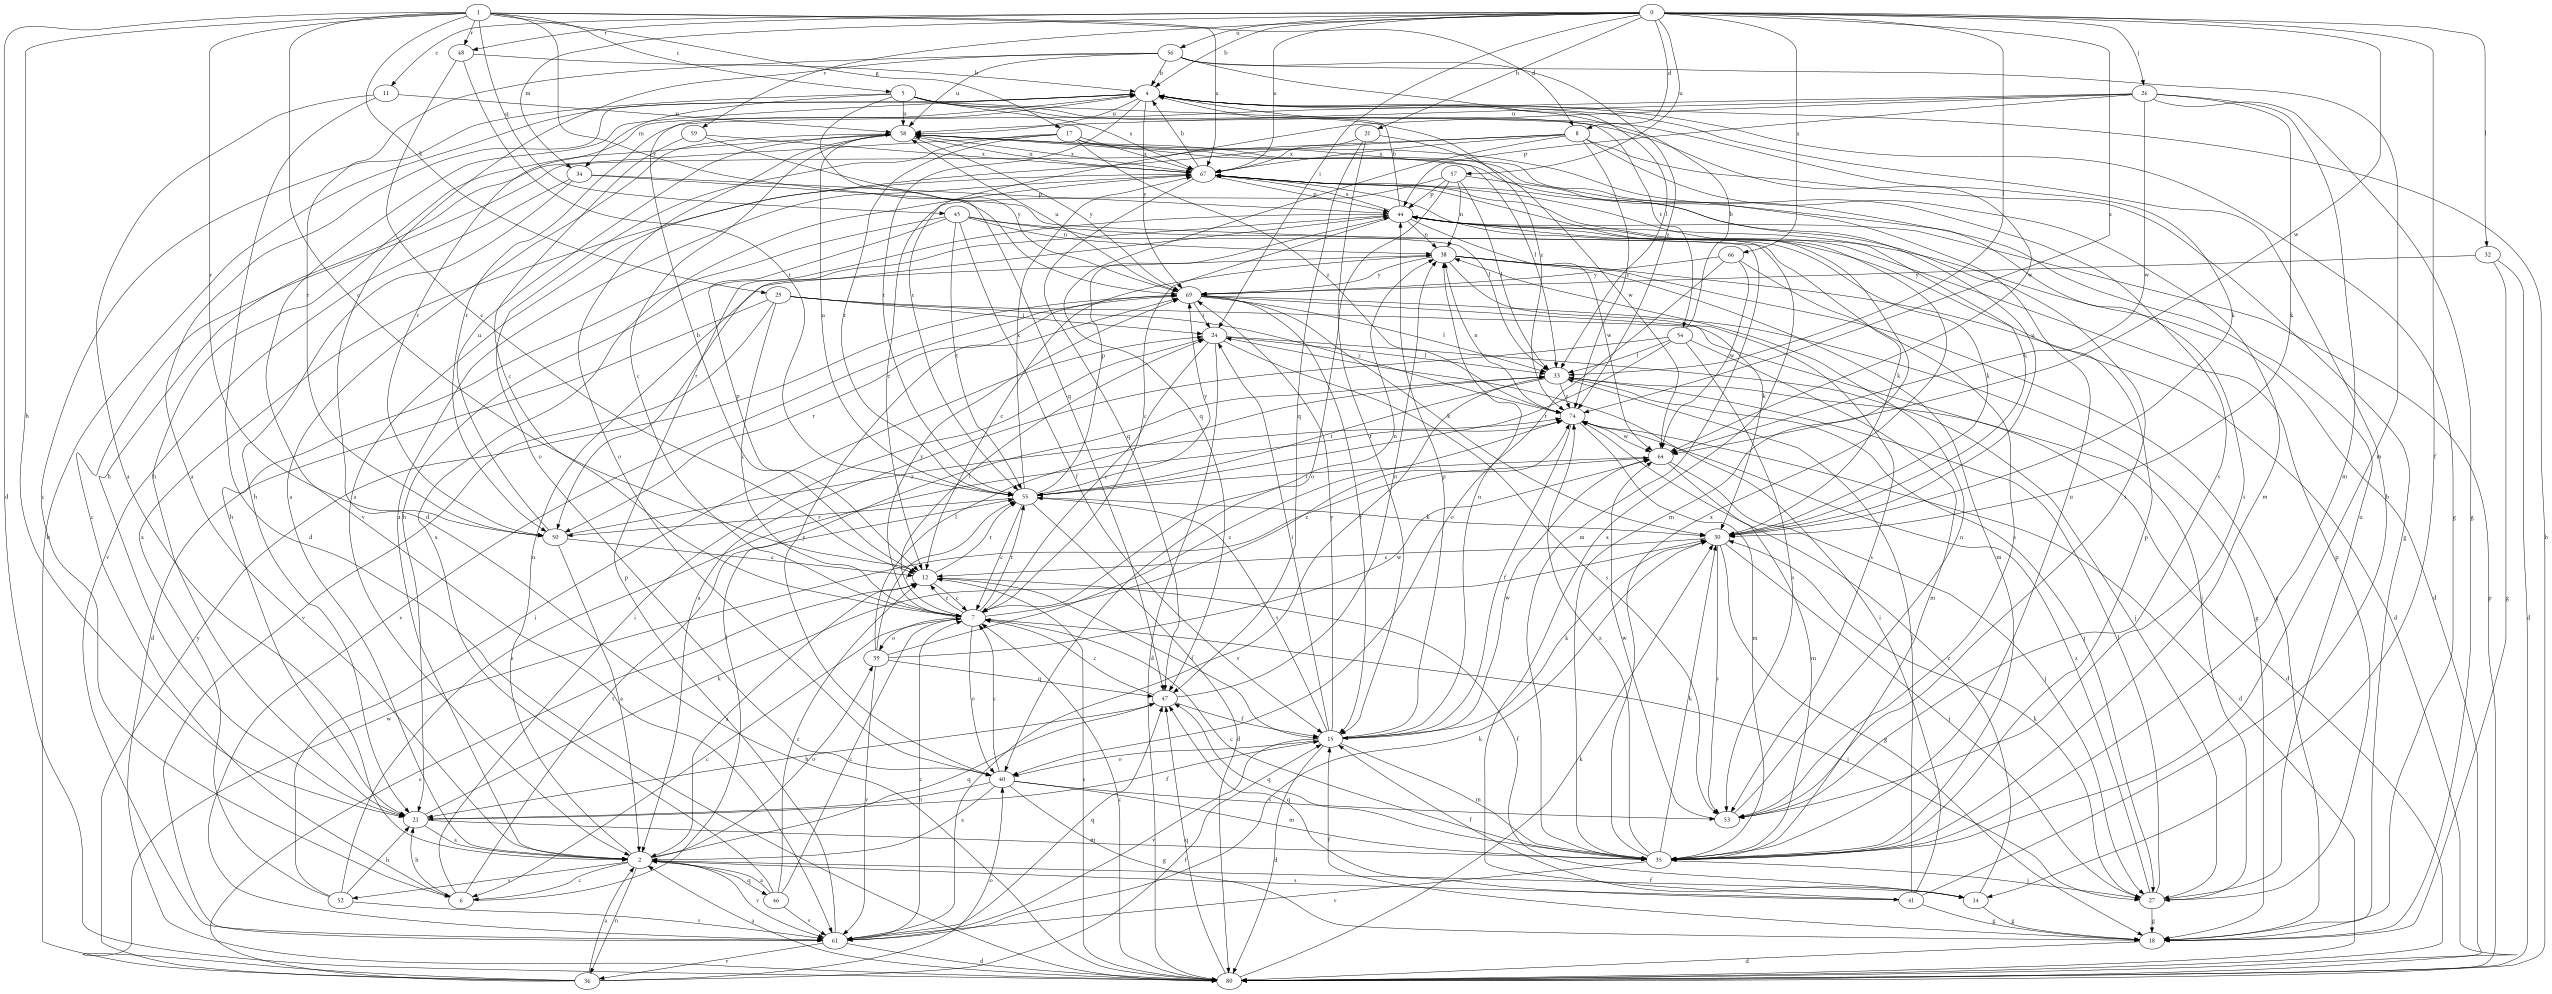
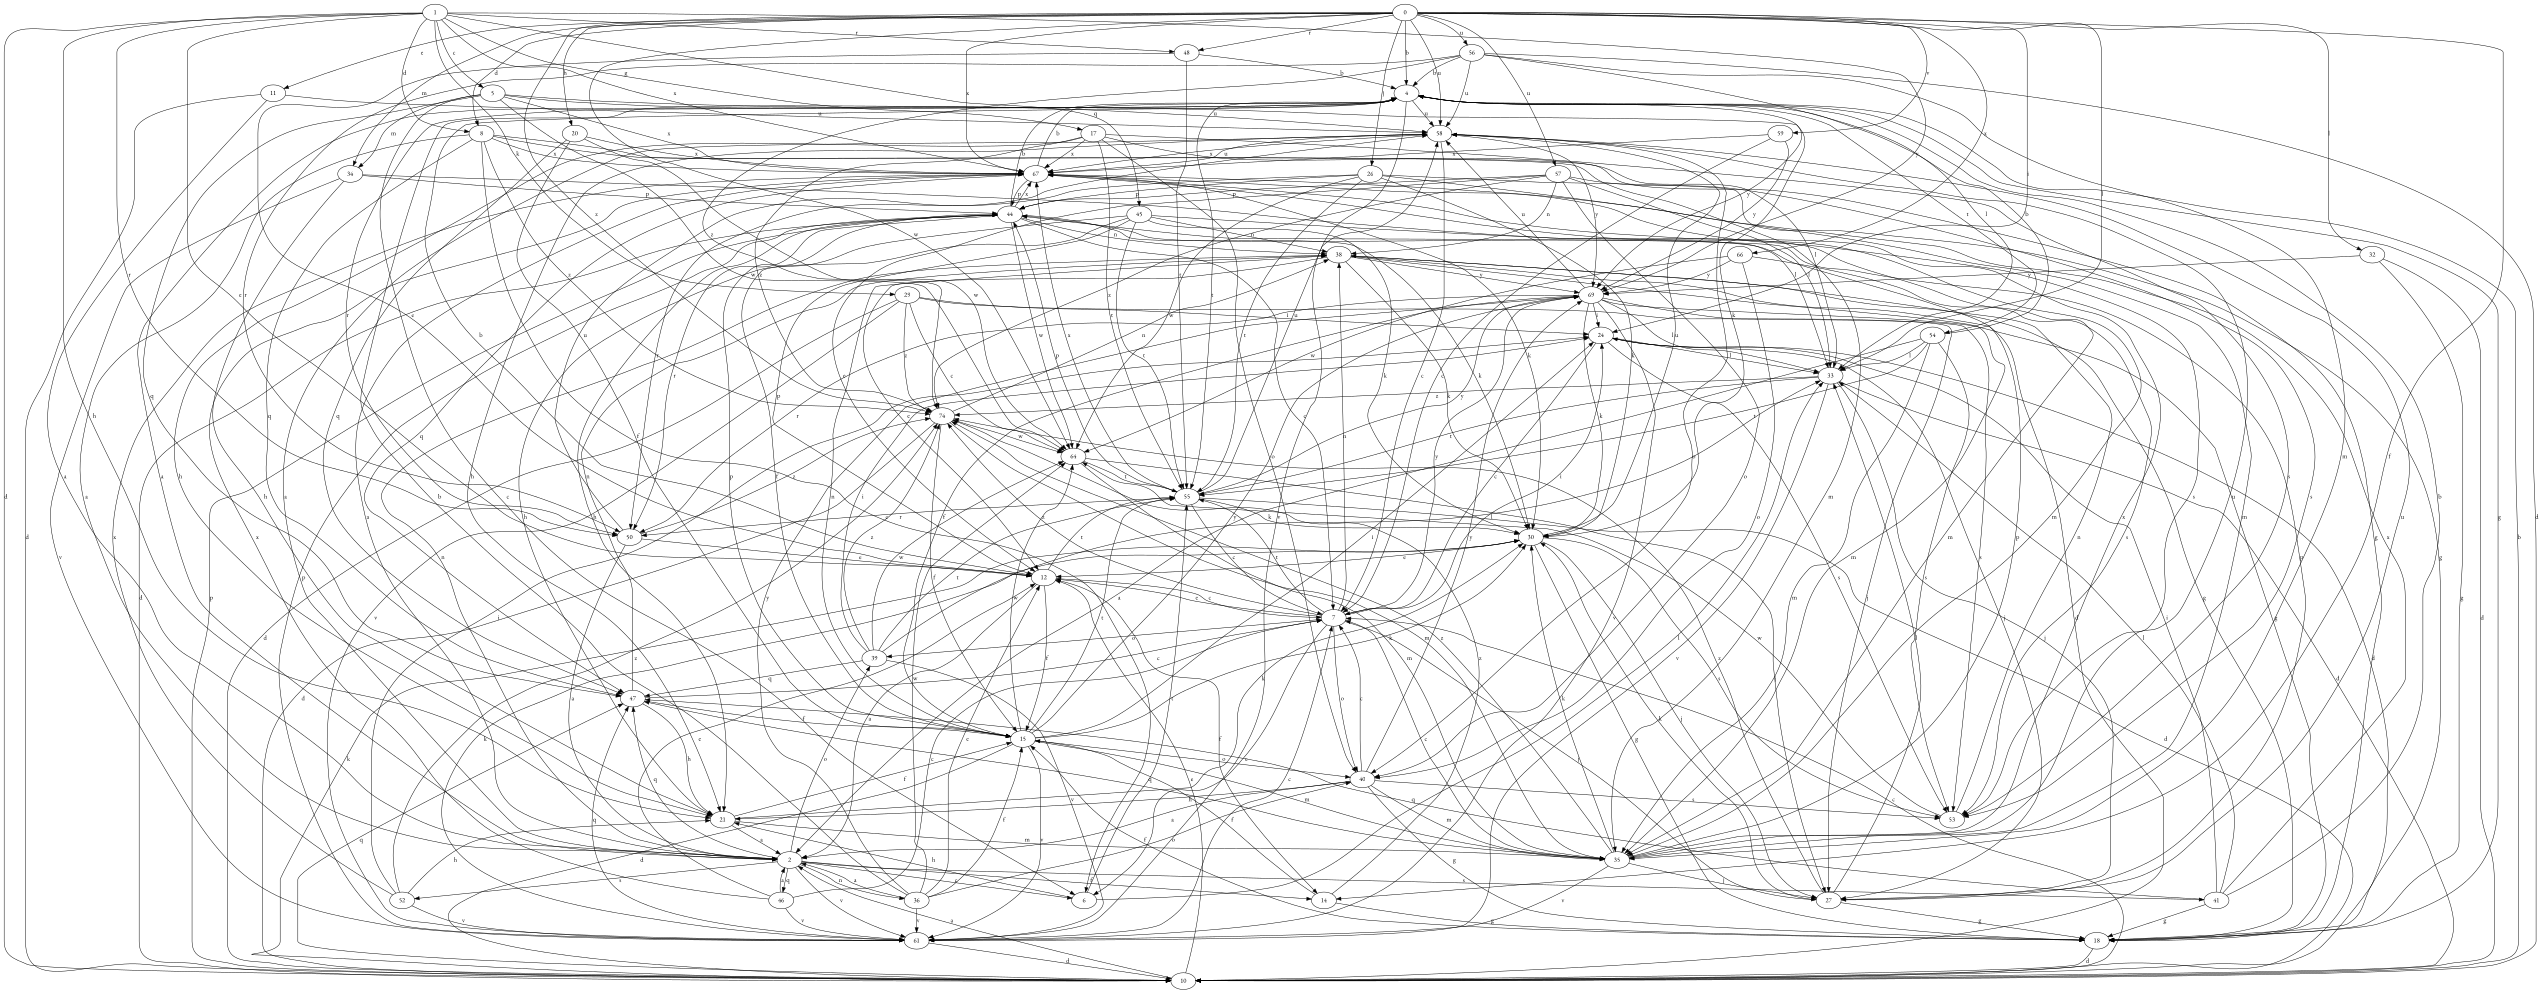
(1466, 112) -> (1435, 65)
(1402, 129) -> (1279, 226)
(754, 511) -> (970, 407)
(742, 525) -> (1117, 386)
(713, 961) -> (917, 918)
(1229, 981) -> (1183, 981)
